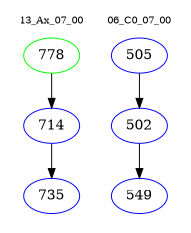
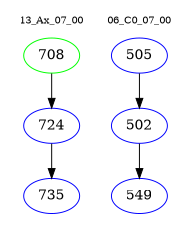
(52, 56) -> (52, 56)
(52, 126) -> (52, 126)
